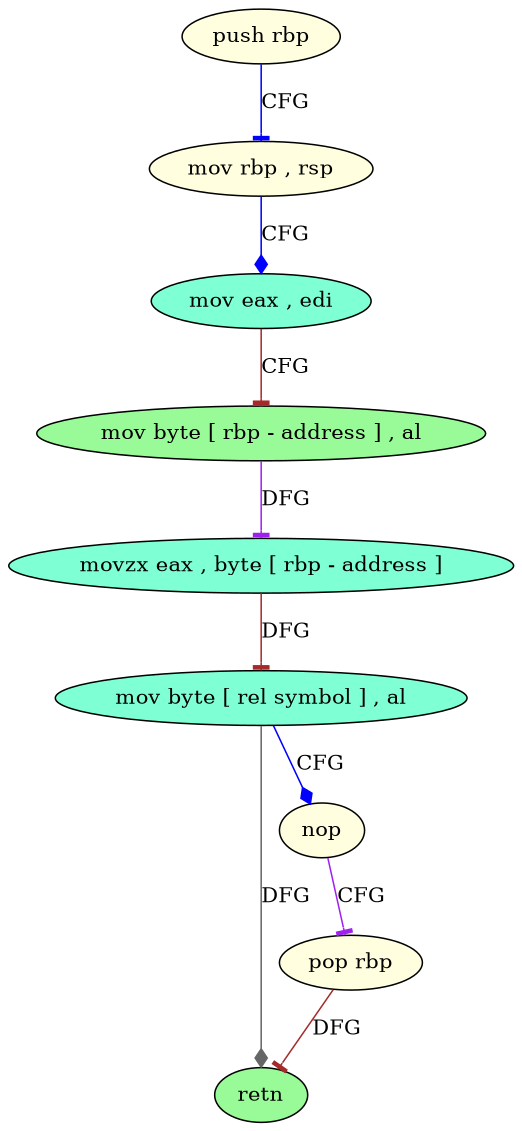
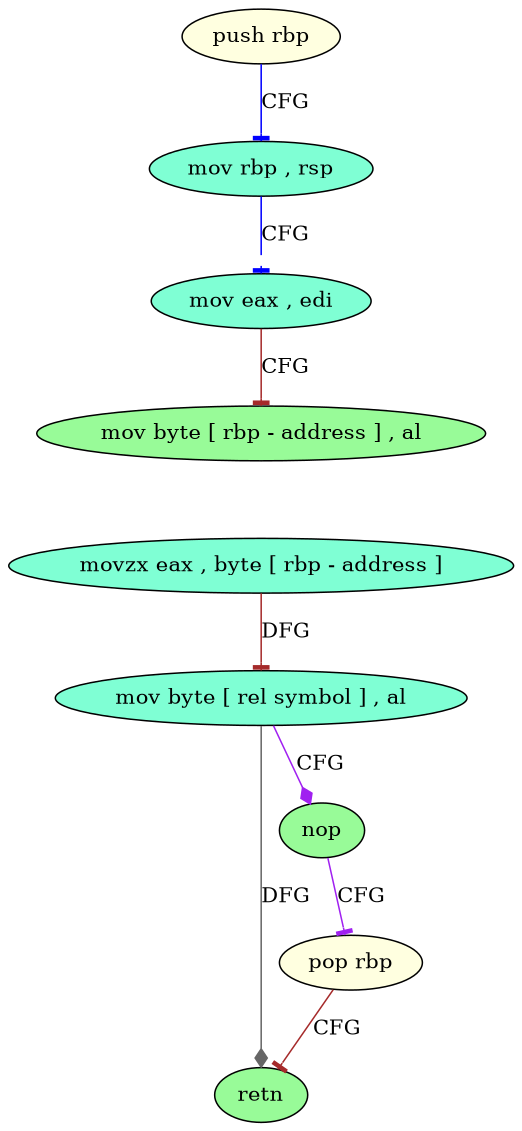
(261, 169) -> (261, 169)
(261, 226) -> (261, 226)
(261, 496) -> none
(288, 757) -> (288, 757)
(322, 830) -> (322, 830)
(337, 1029) -> (337, 1029)
